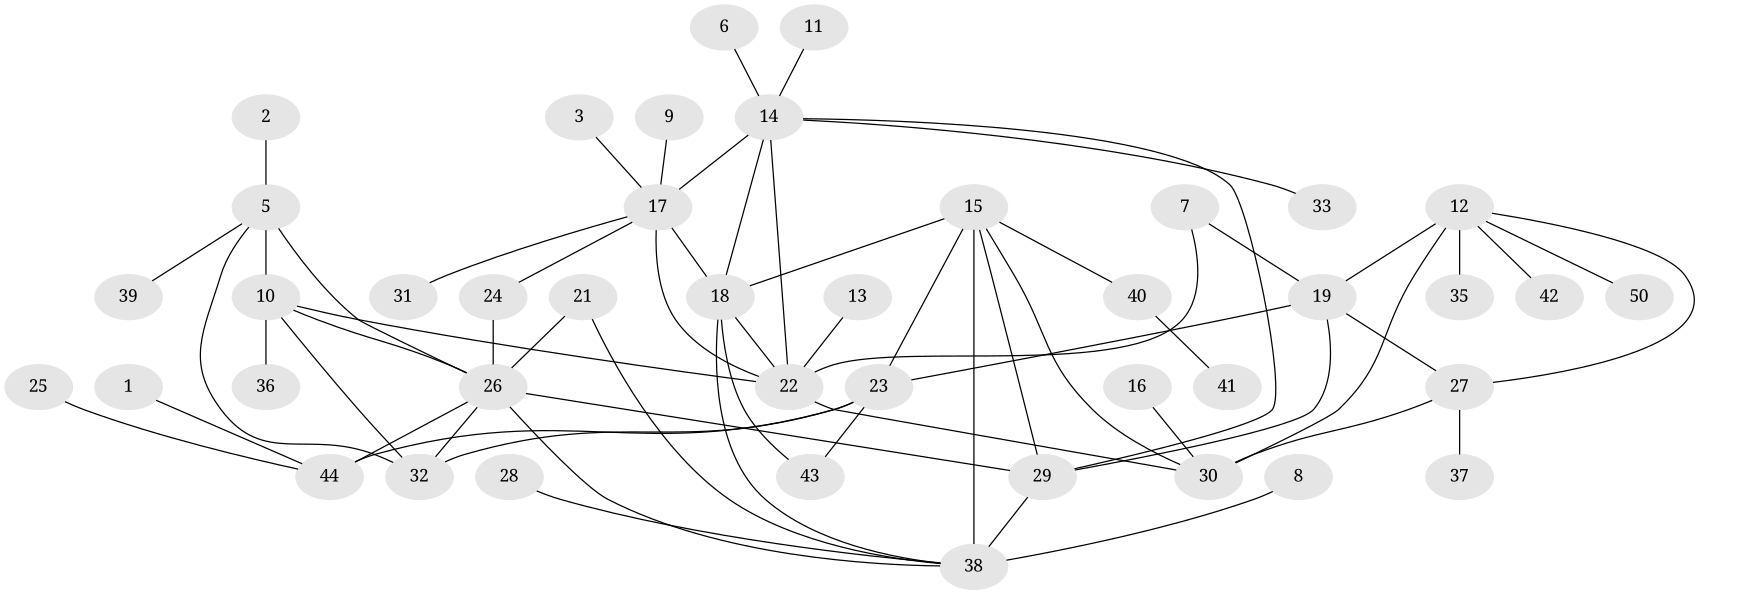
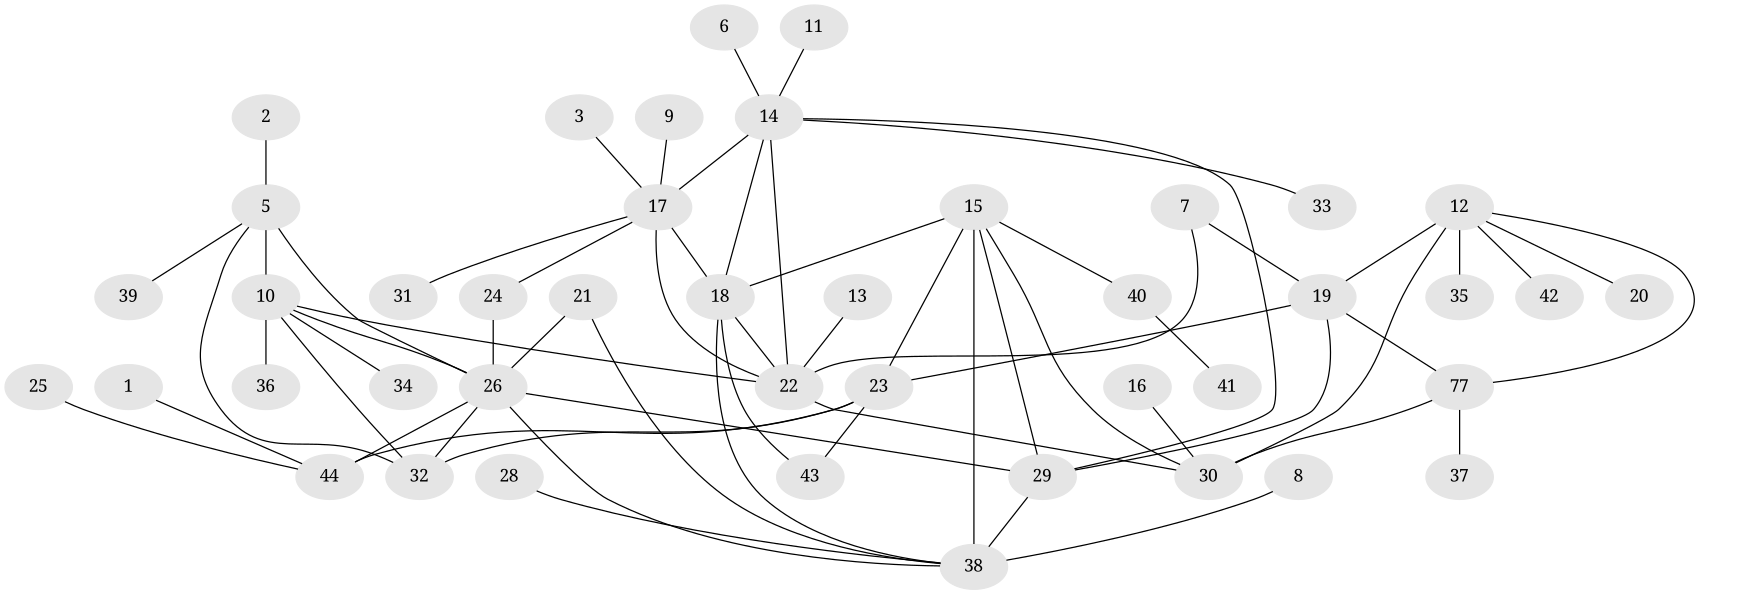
(1639, 297) -> (1639, 297)
none -> (403, 387)
(1460, 387) -> (1460, 387)
